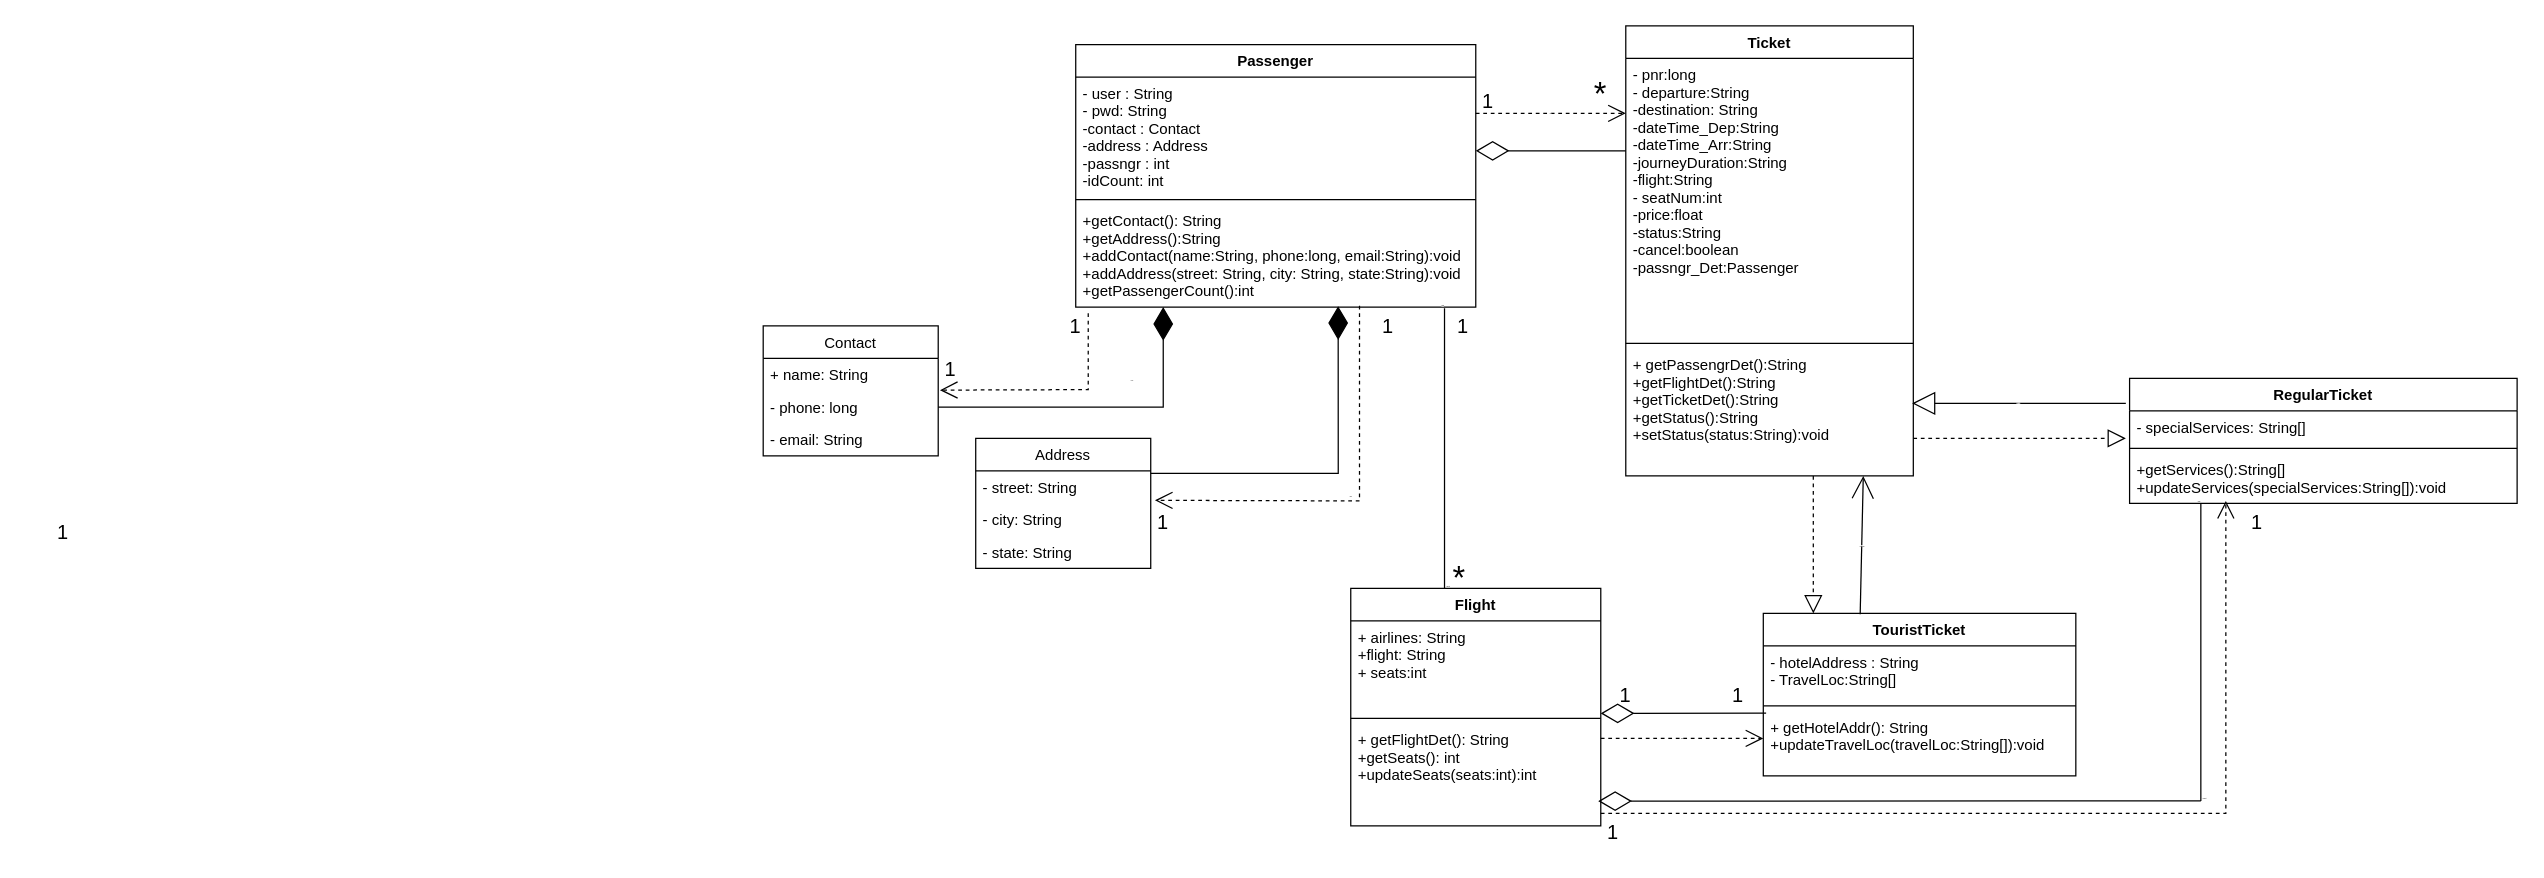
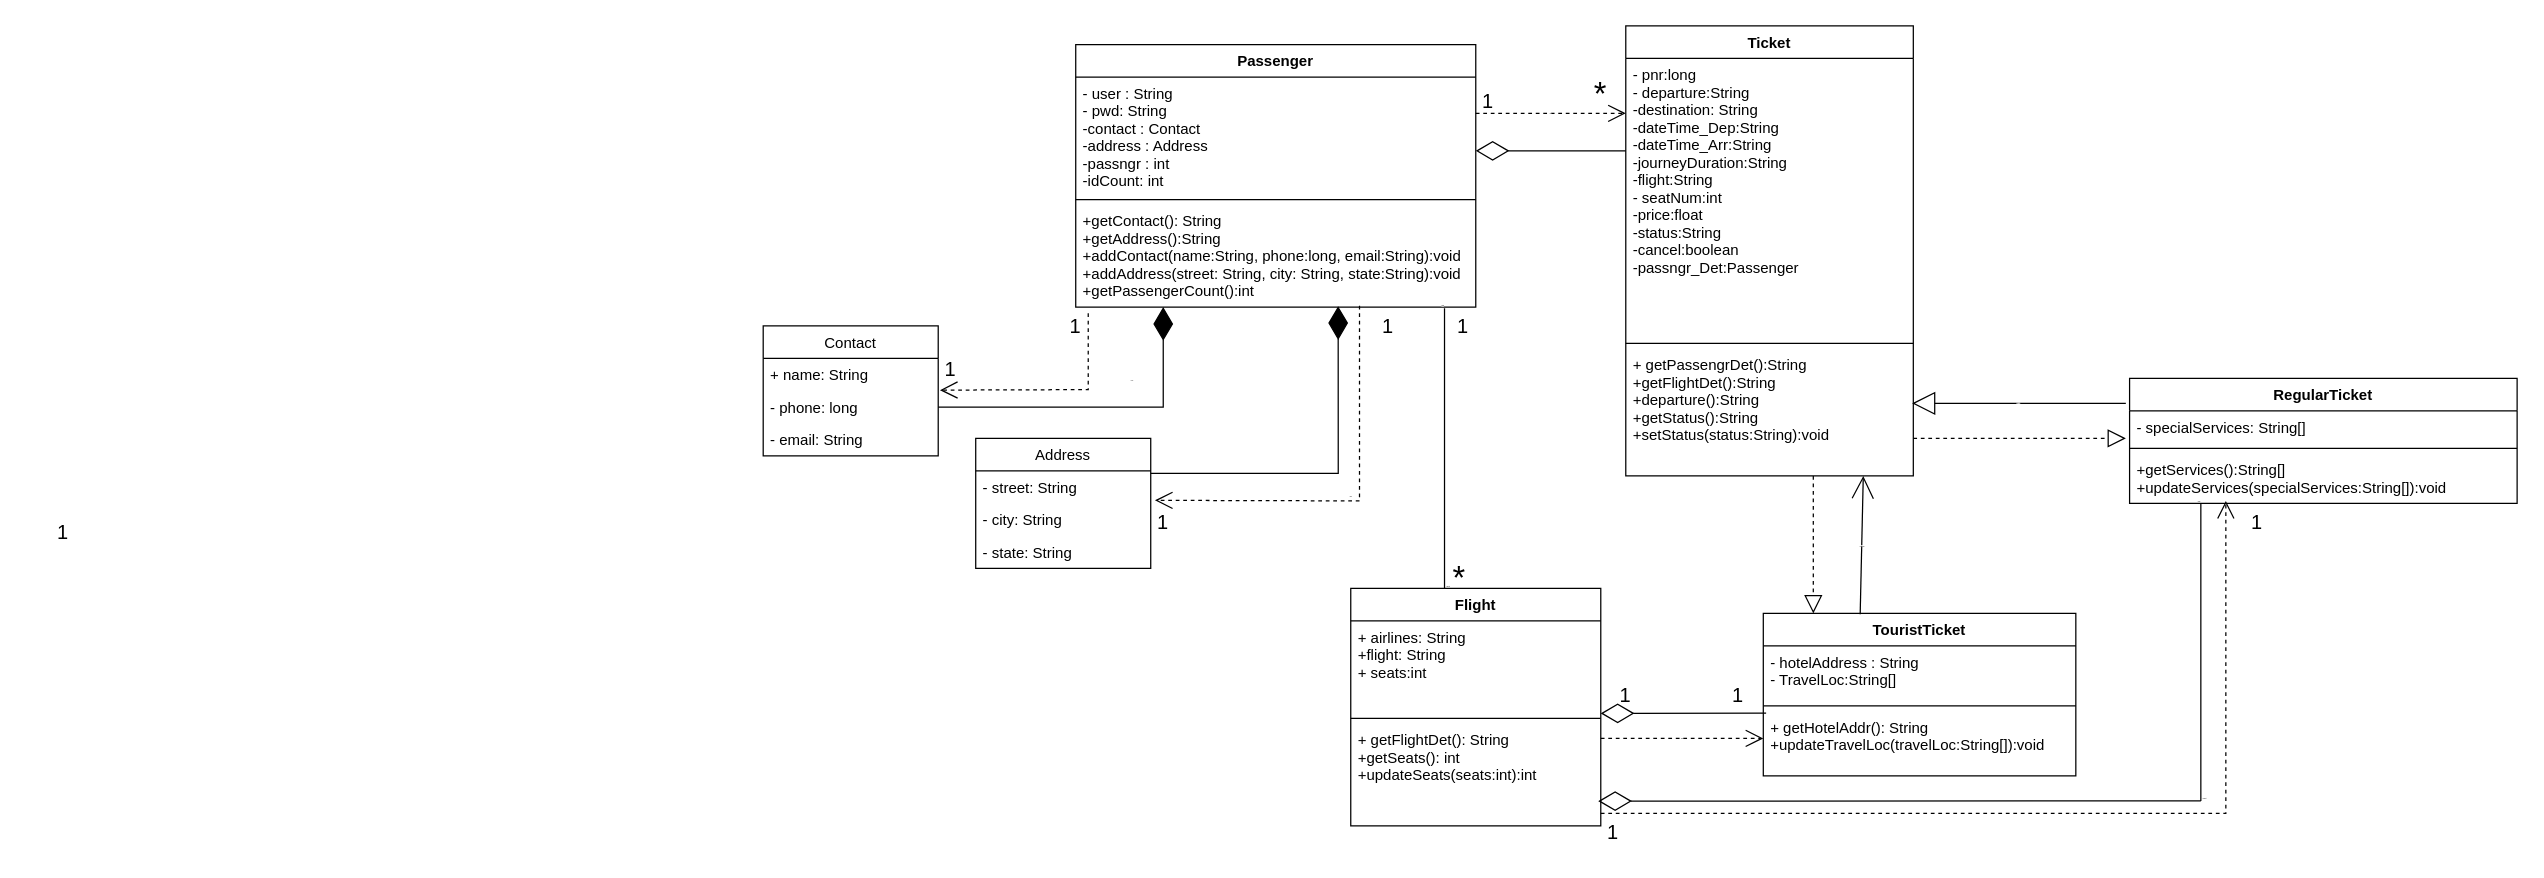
(1732, 365) -> (1732, 365)
